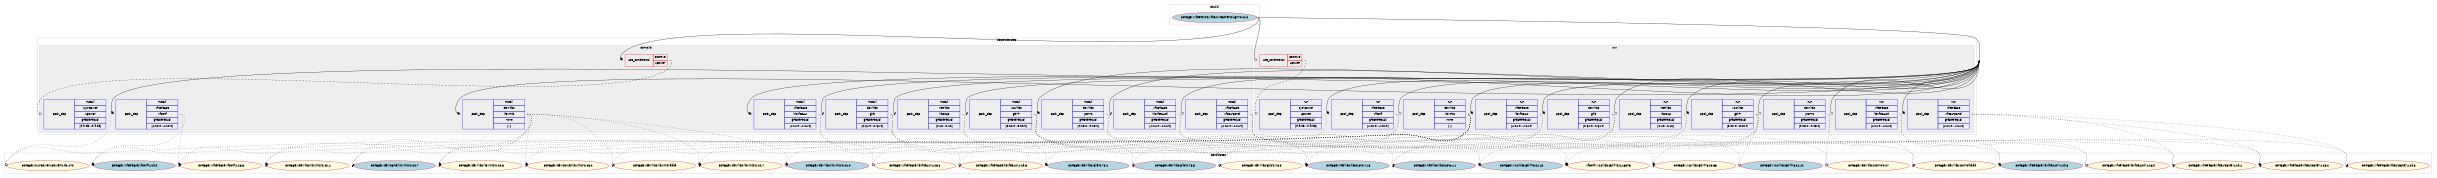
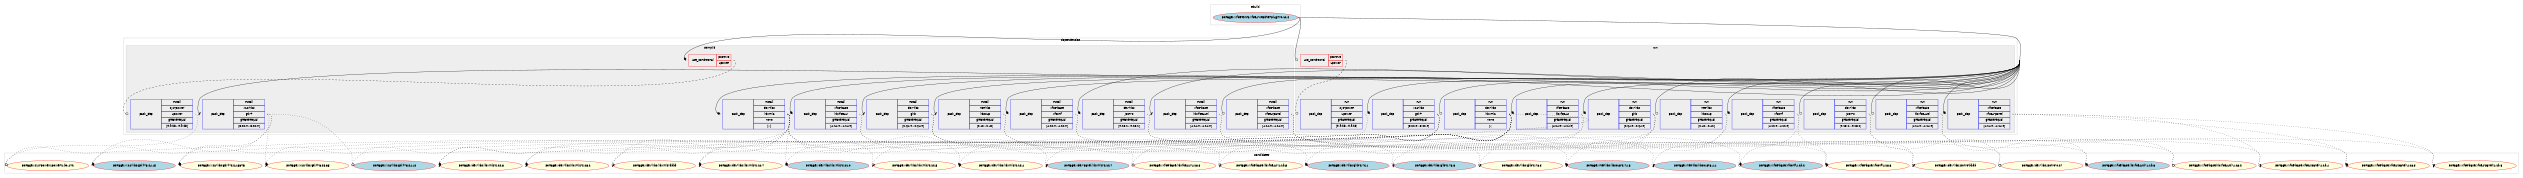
(568, 166) -> (568, 166)
none -> (915, 166)
(1608, 166) -> (221, 166)
